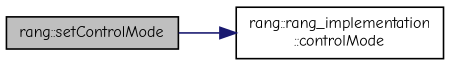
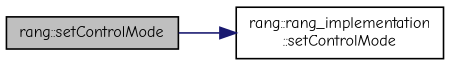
(340, 33) -> (340, 33)
